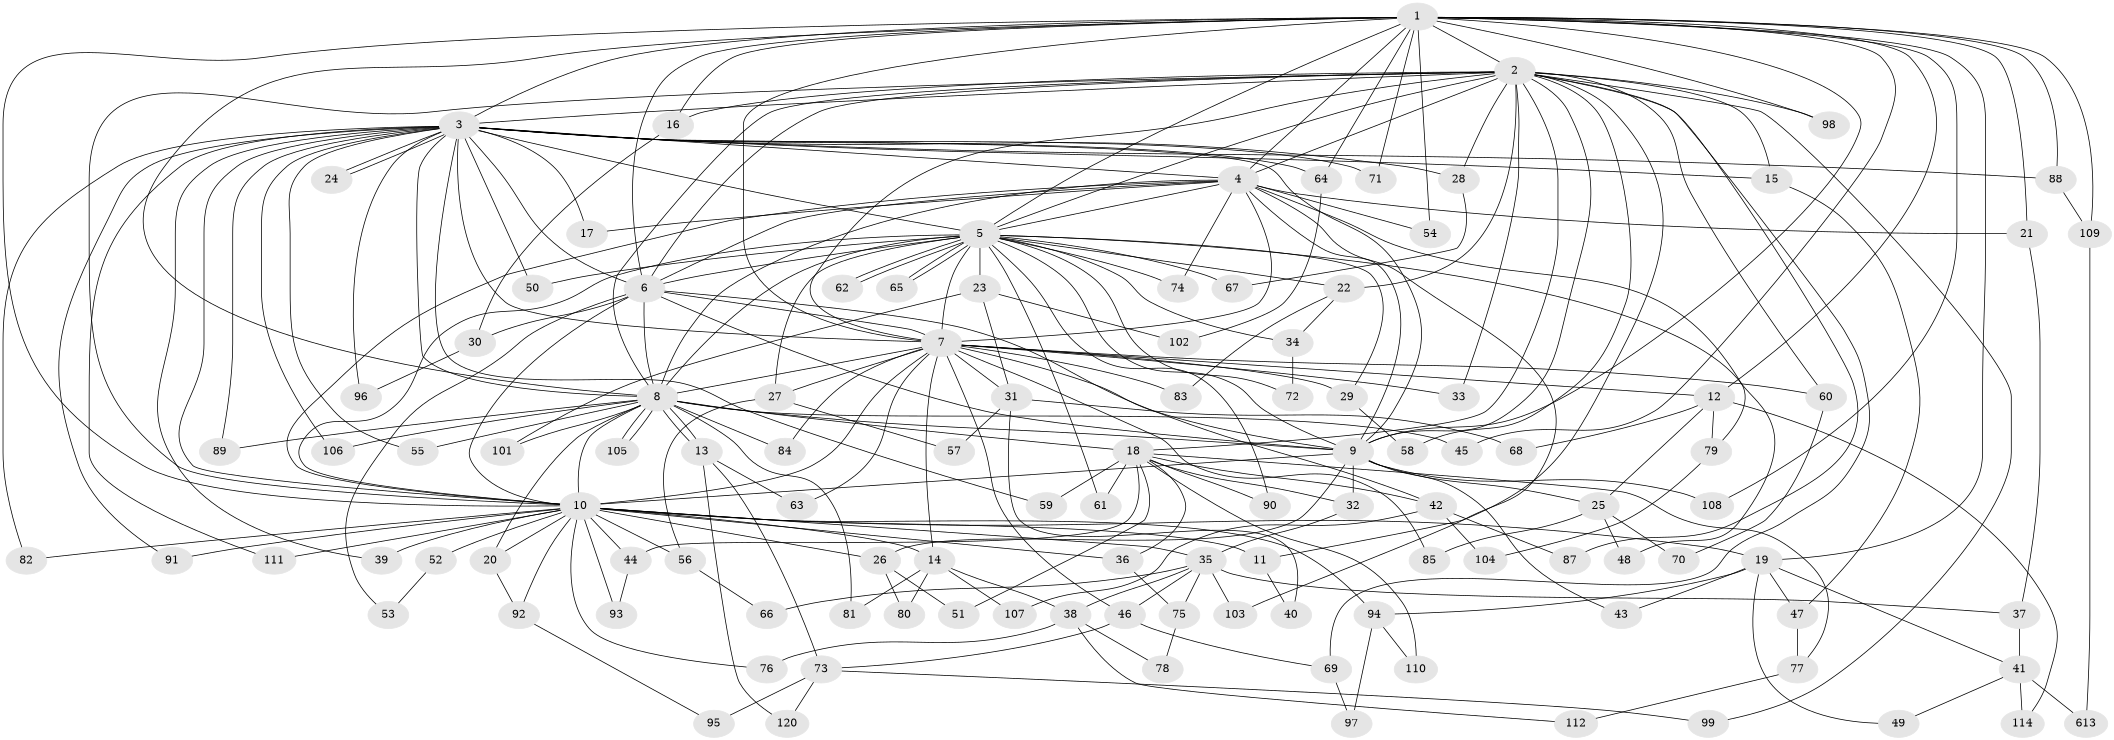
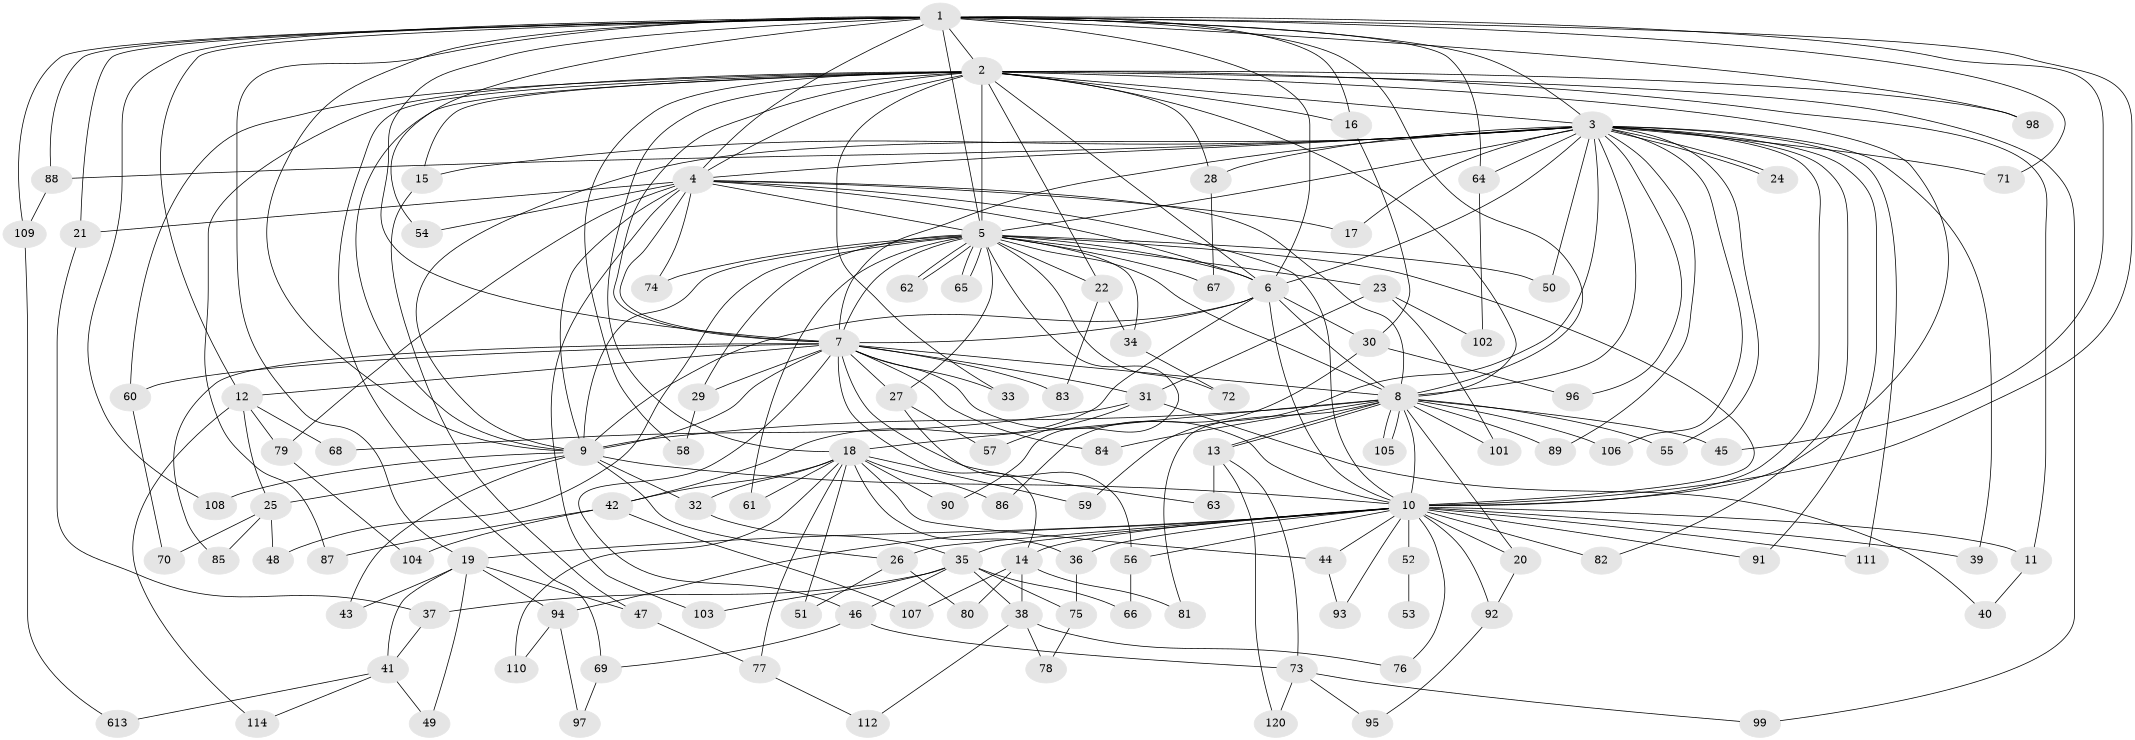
(423, 405) -> none
none -> (1002, 506)
